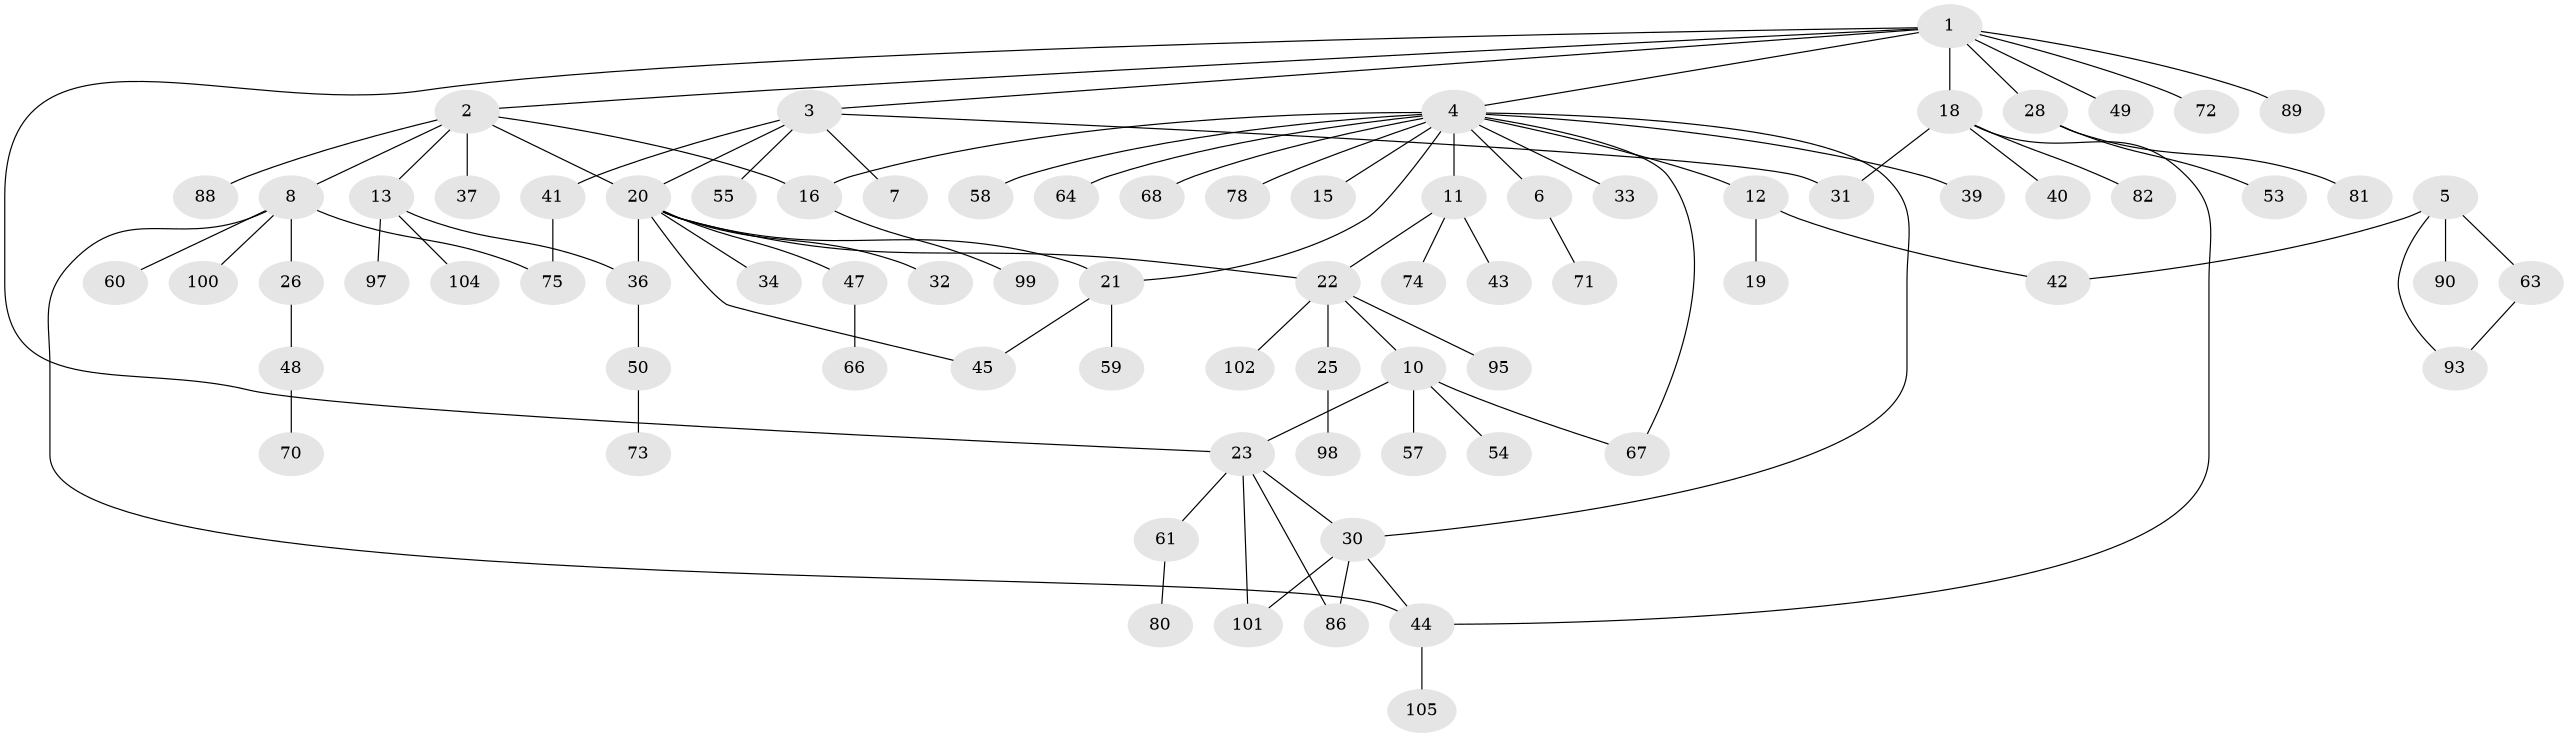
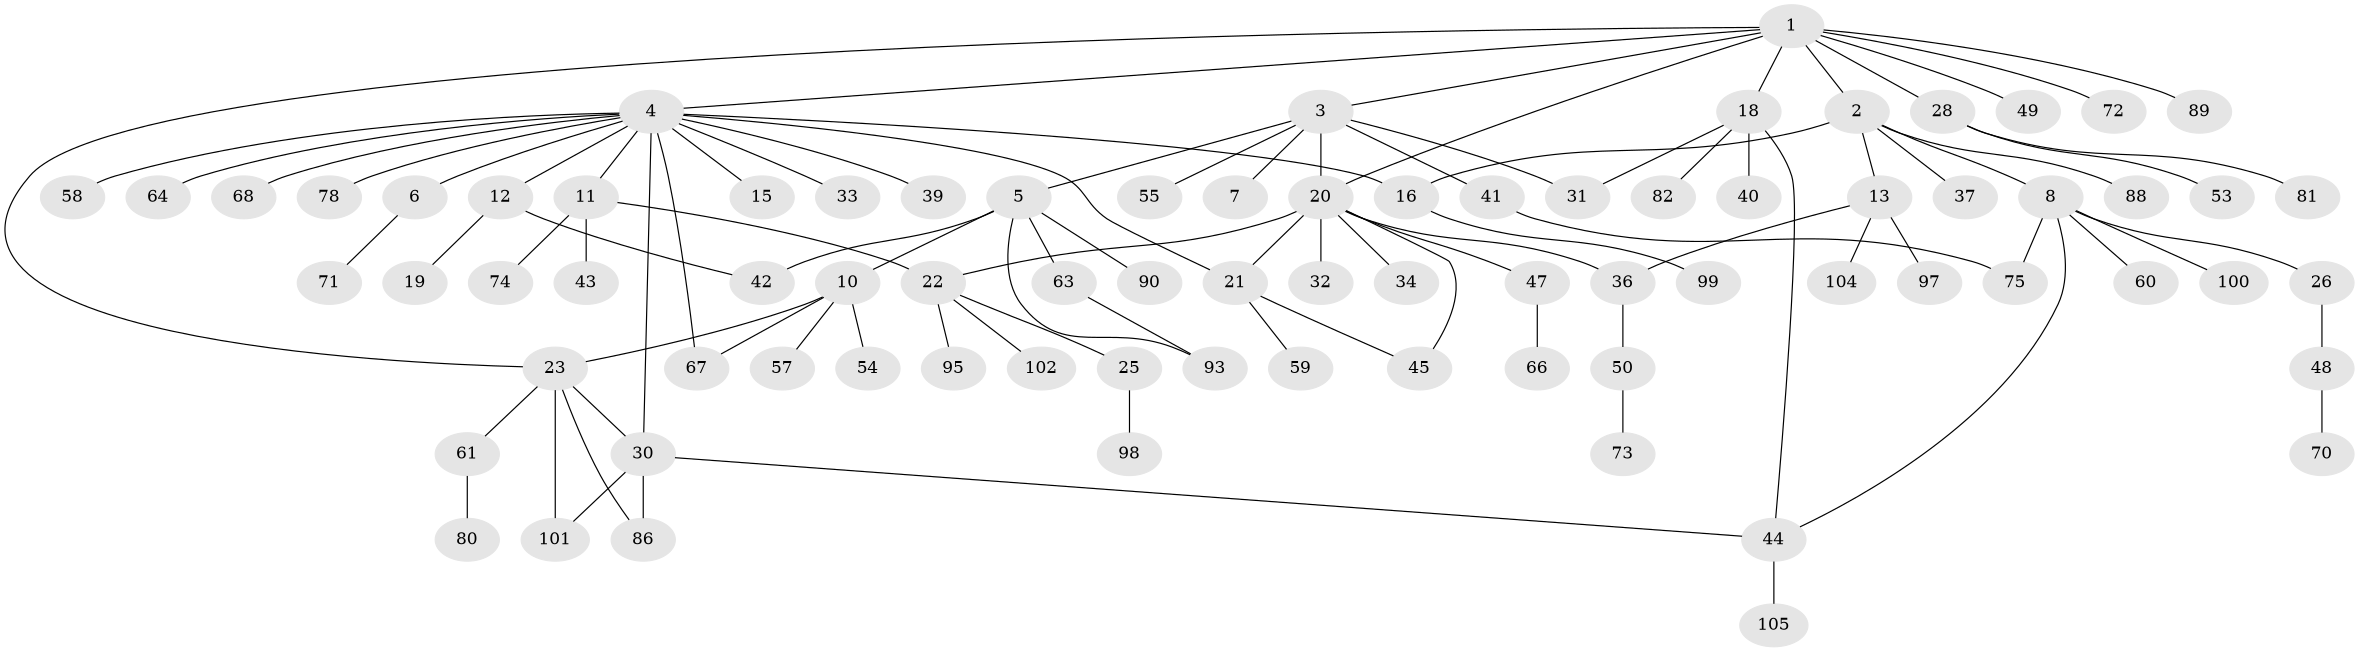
(553, 155) -> (1553, 105)
none -> (1170, 155)
(1371, 326) -> (933, 240)
